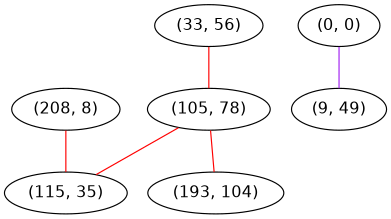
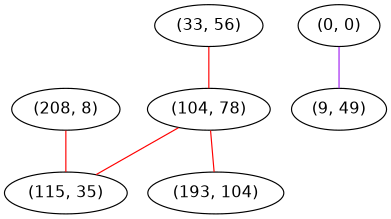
(209, 109) -> (209, 109)
